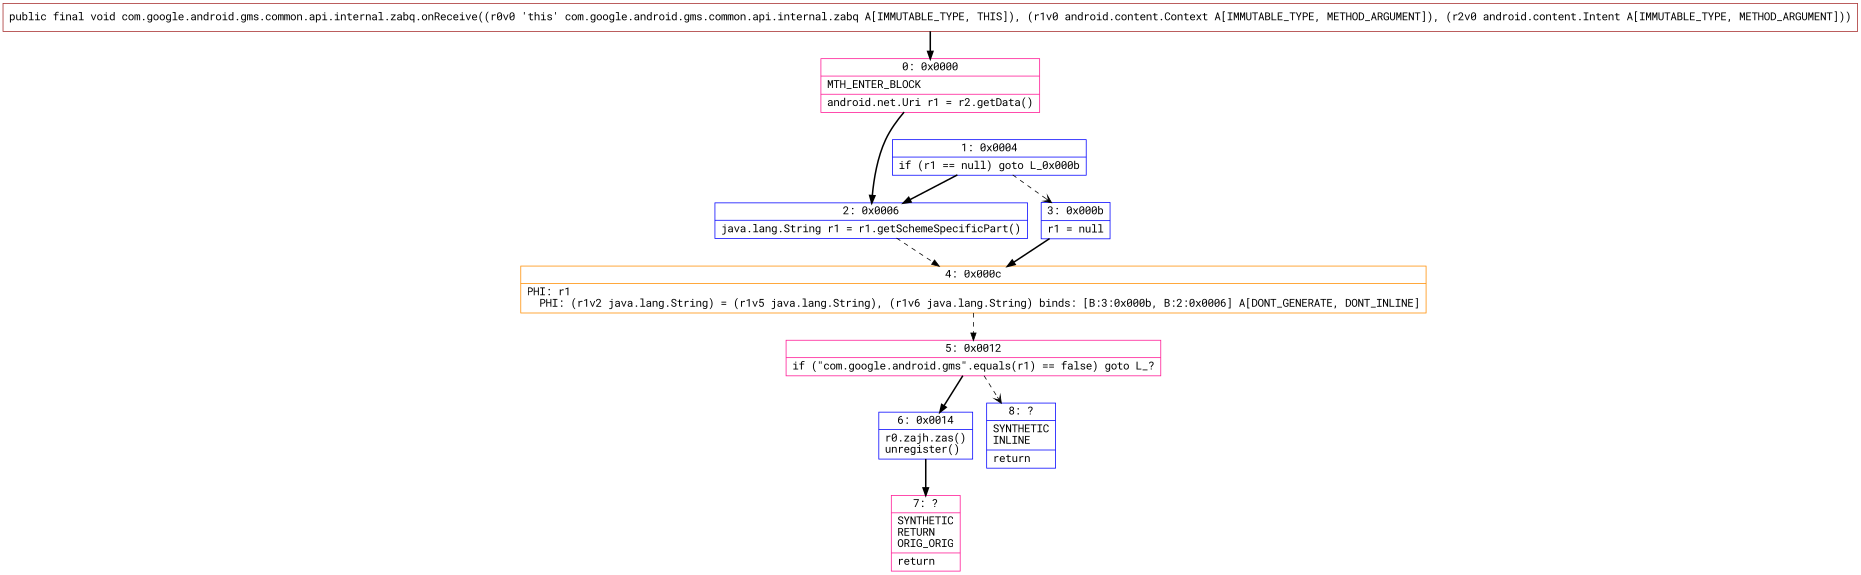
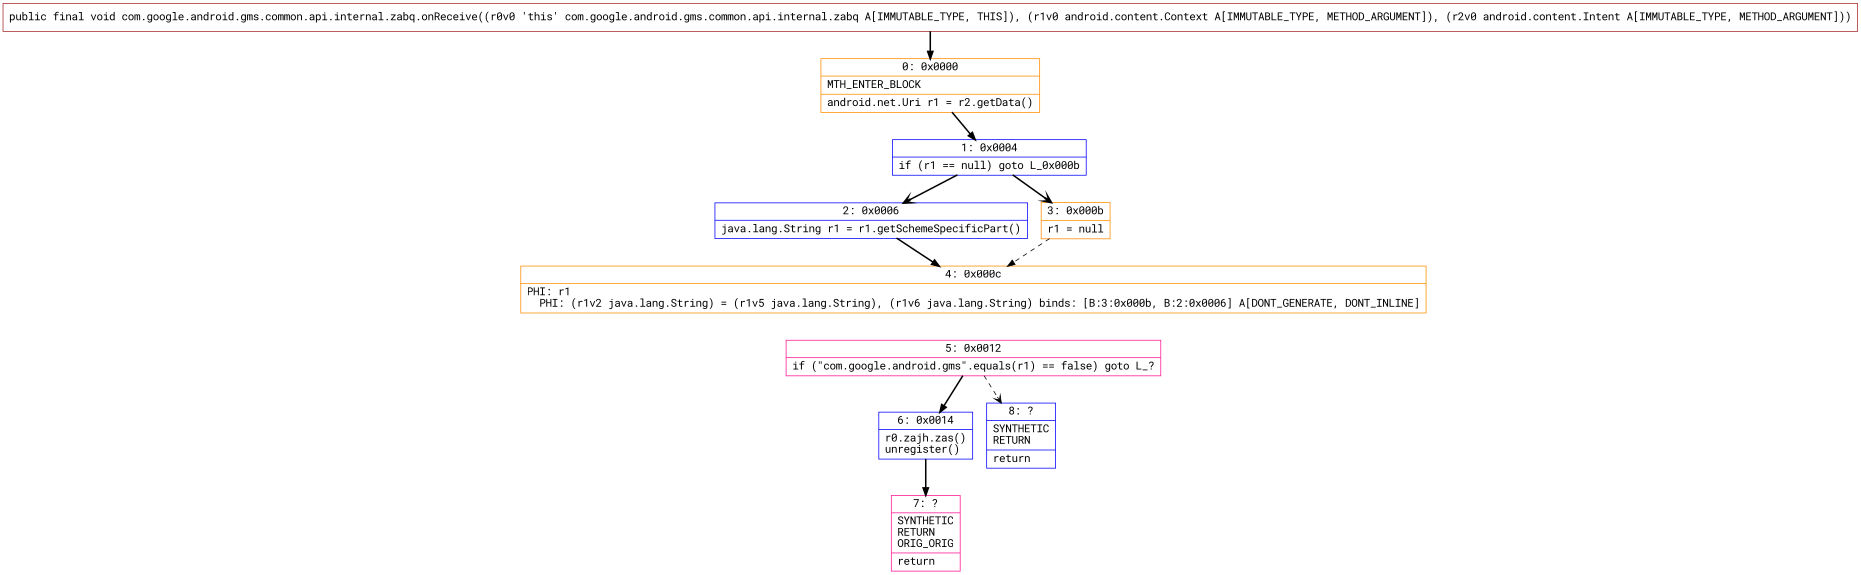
(930, 86) -> (930, 86)
(881, 151) -> (961, 123)
(934, 187) -> (934, 187)
(1029, 187) -> (1029, 187)
(1076, 221) -> (1076, 221)
(915, 250) -> (915, 250)
(1032, 250) -> (1032, 250)
(973, 323) -> none
(1012, 441) -> (1012, 441)
